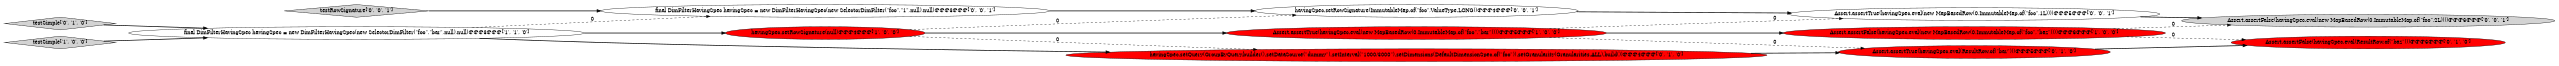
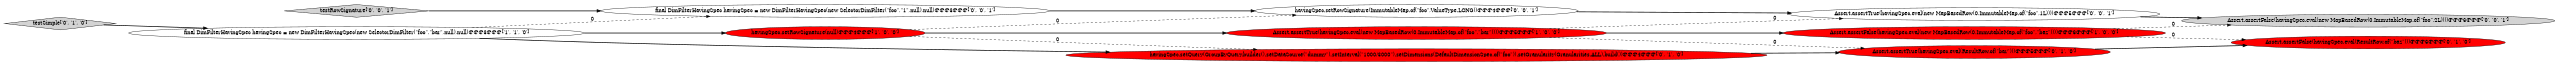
(60, 43) -> none
